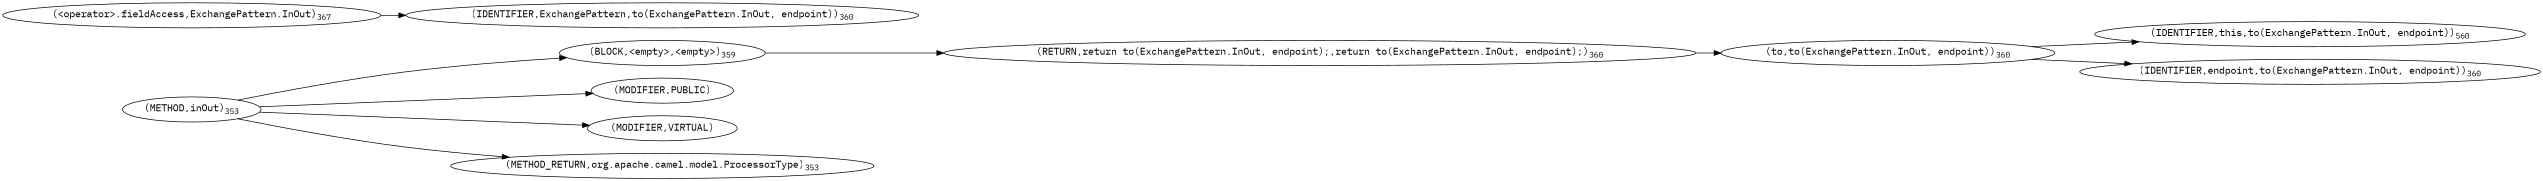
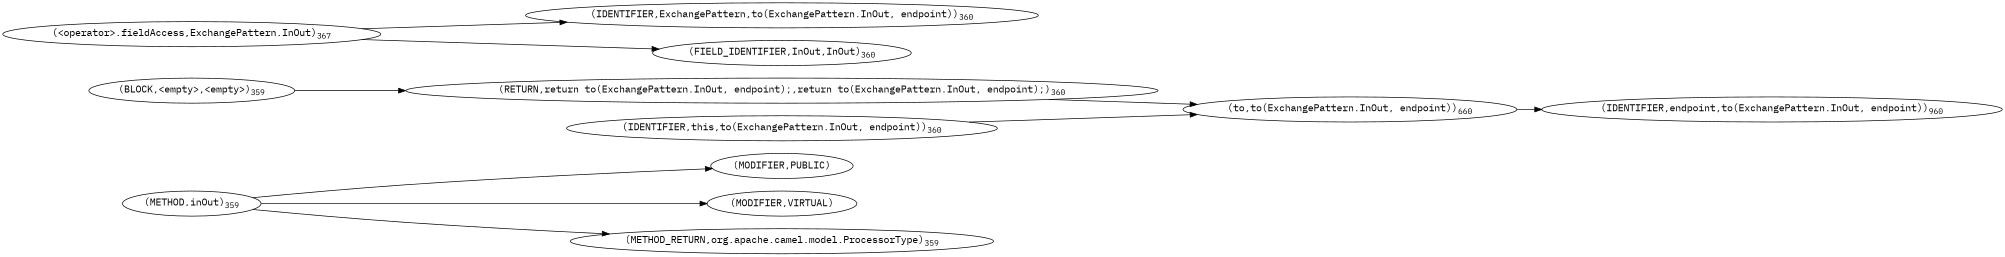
(2463, 33) -> (935, 127)
(2082, 44) -> (1080, 118)
(2003, 52) -> (1465, 108)
none -> (782, 53)
(2474, 71) -> (1936, 108)
(398, 73) -> none
(232, 108) -> (232, 203)
(812, 165) -> (932, 240)
